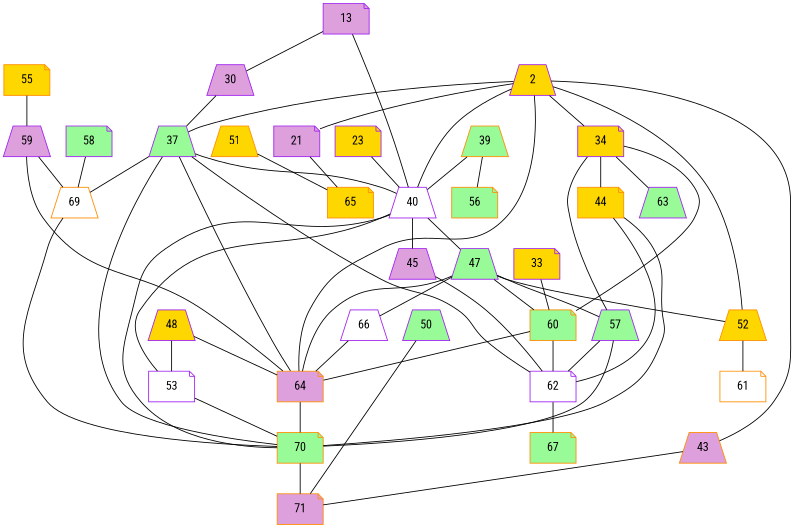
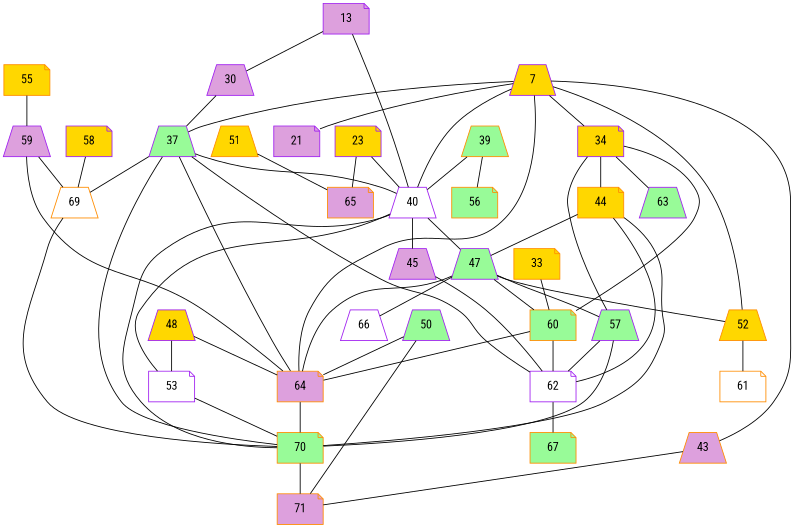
(533, 80) -> (533, 80)
(89, 141) -> (89, 141)
(321, 169) -> (354, 172)
(350, 203) -> (350, 203)
none -> (534, 235)
(537, 264) -> (537, 264)
(332, 356) -> (364, 356)
